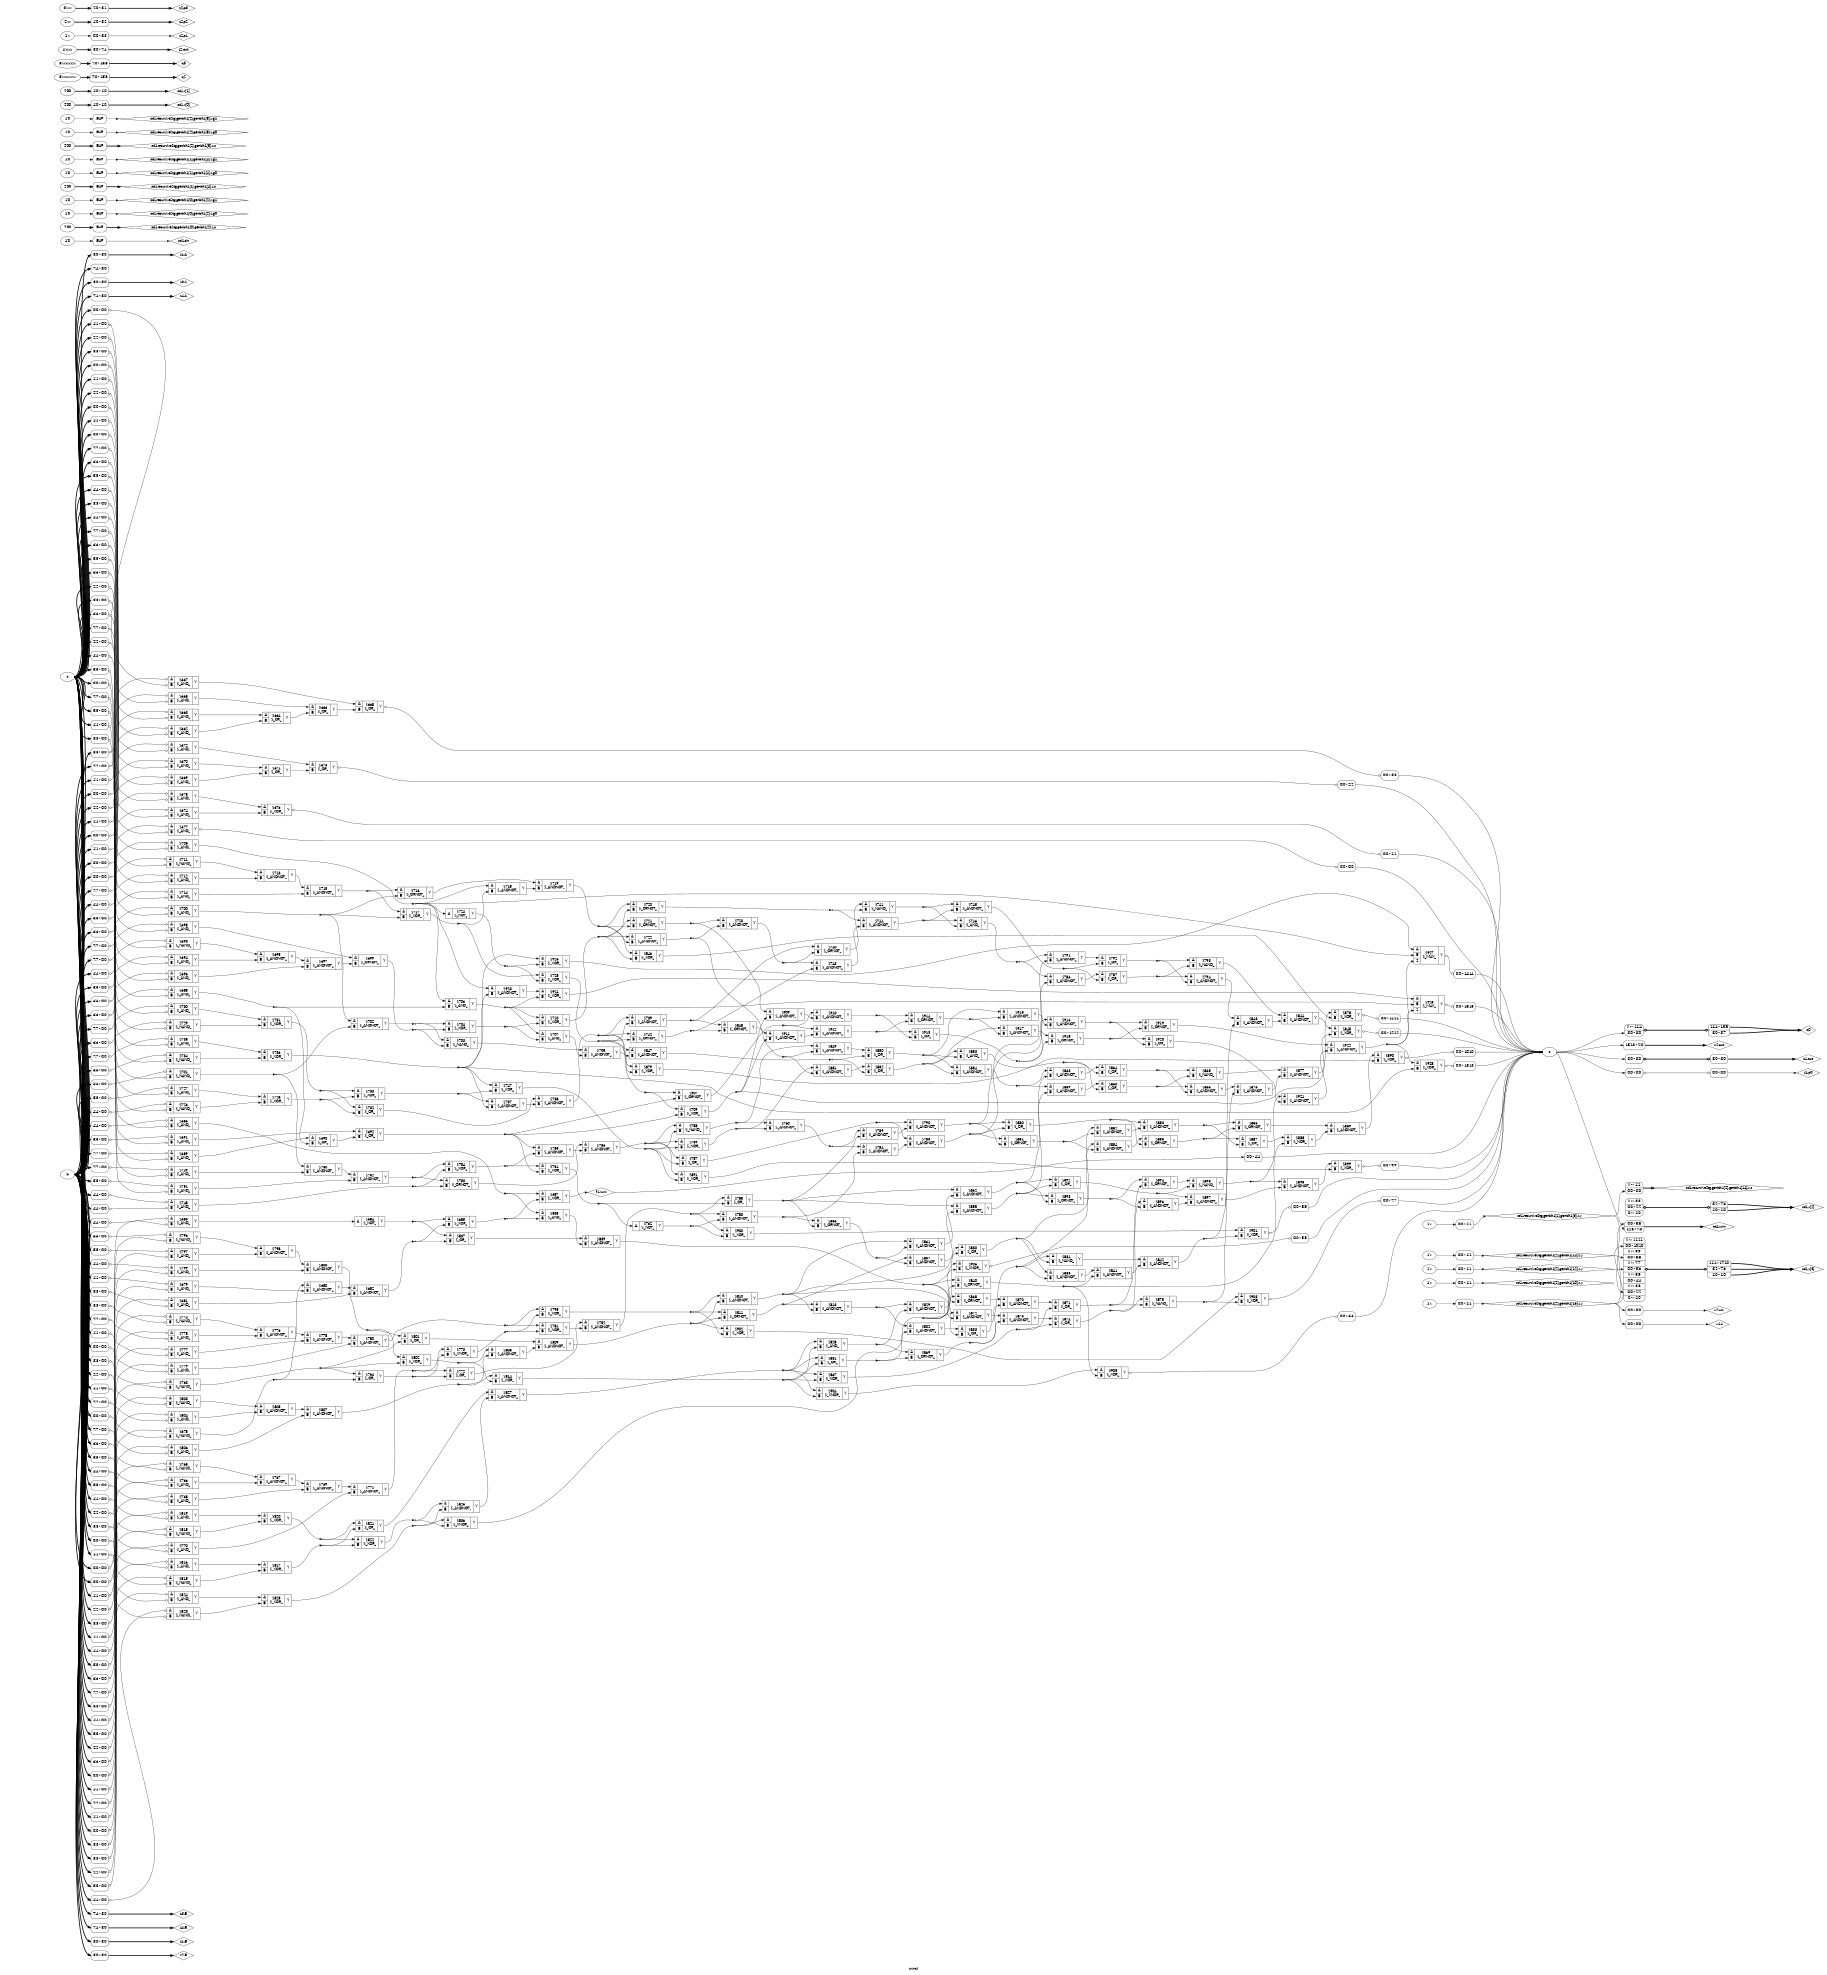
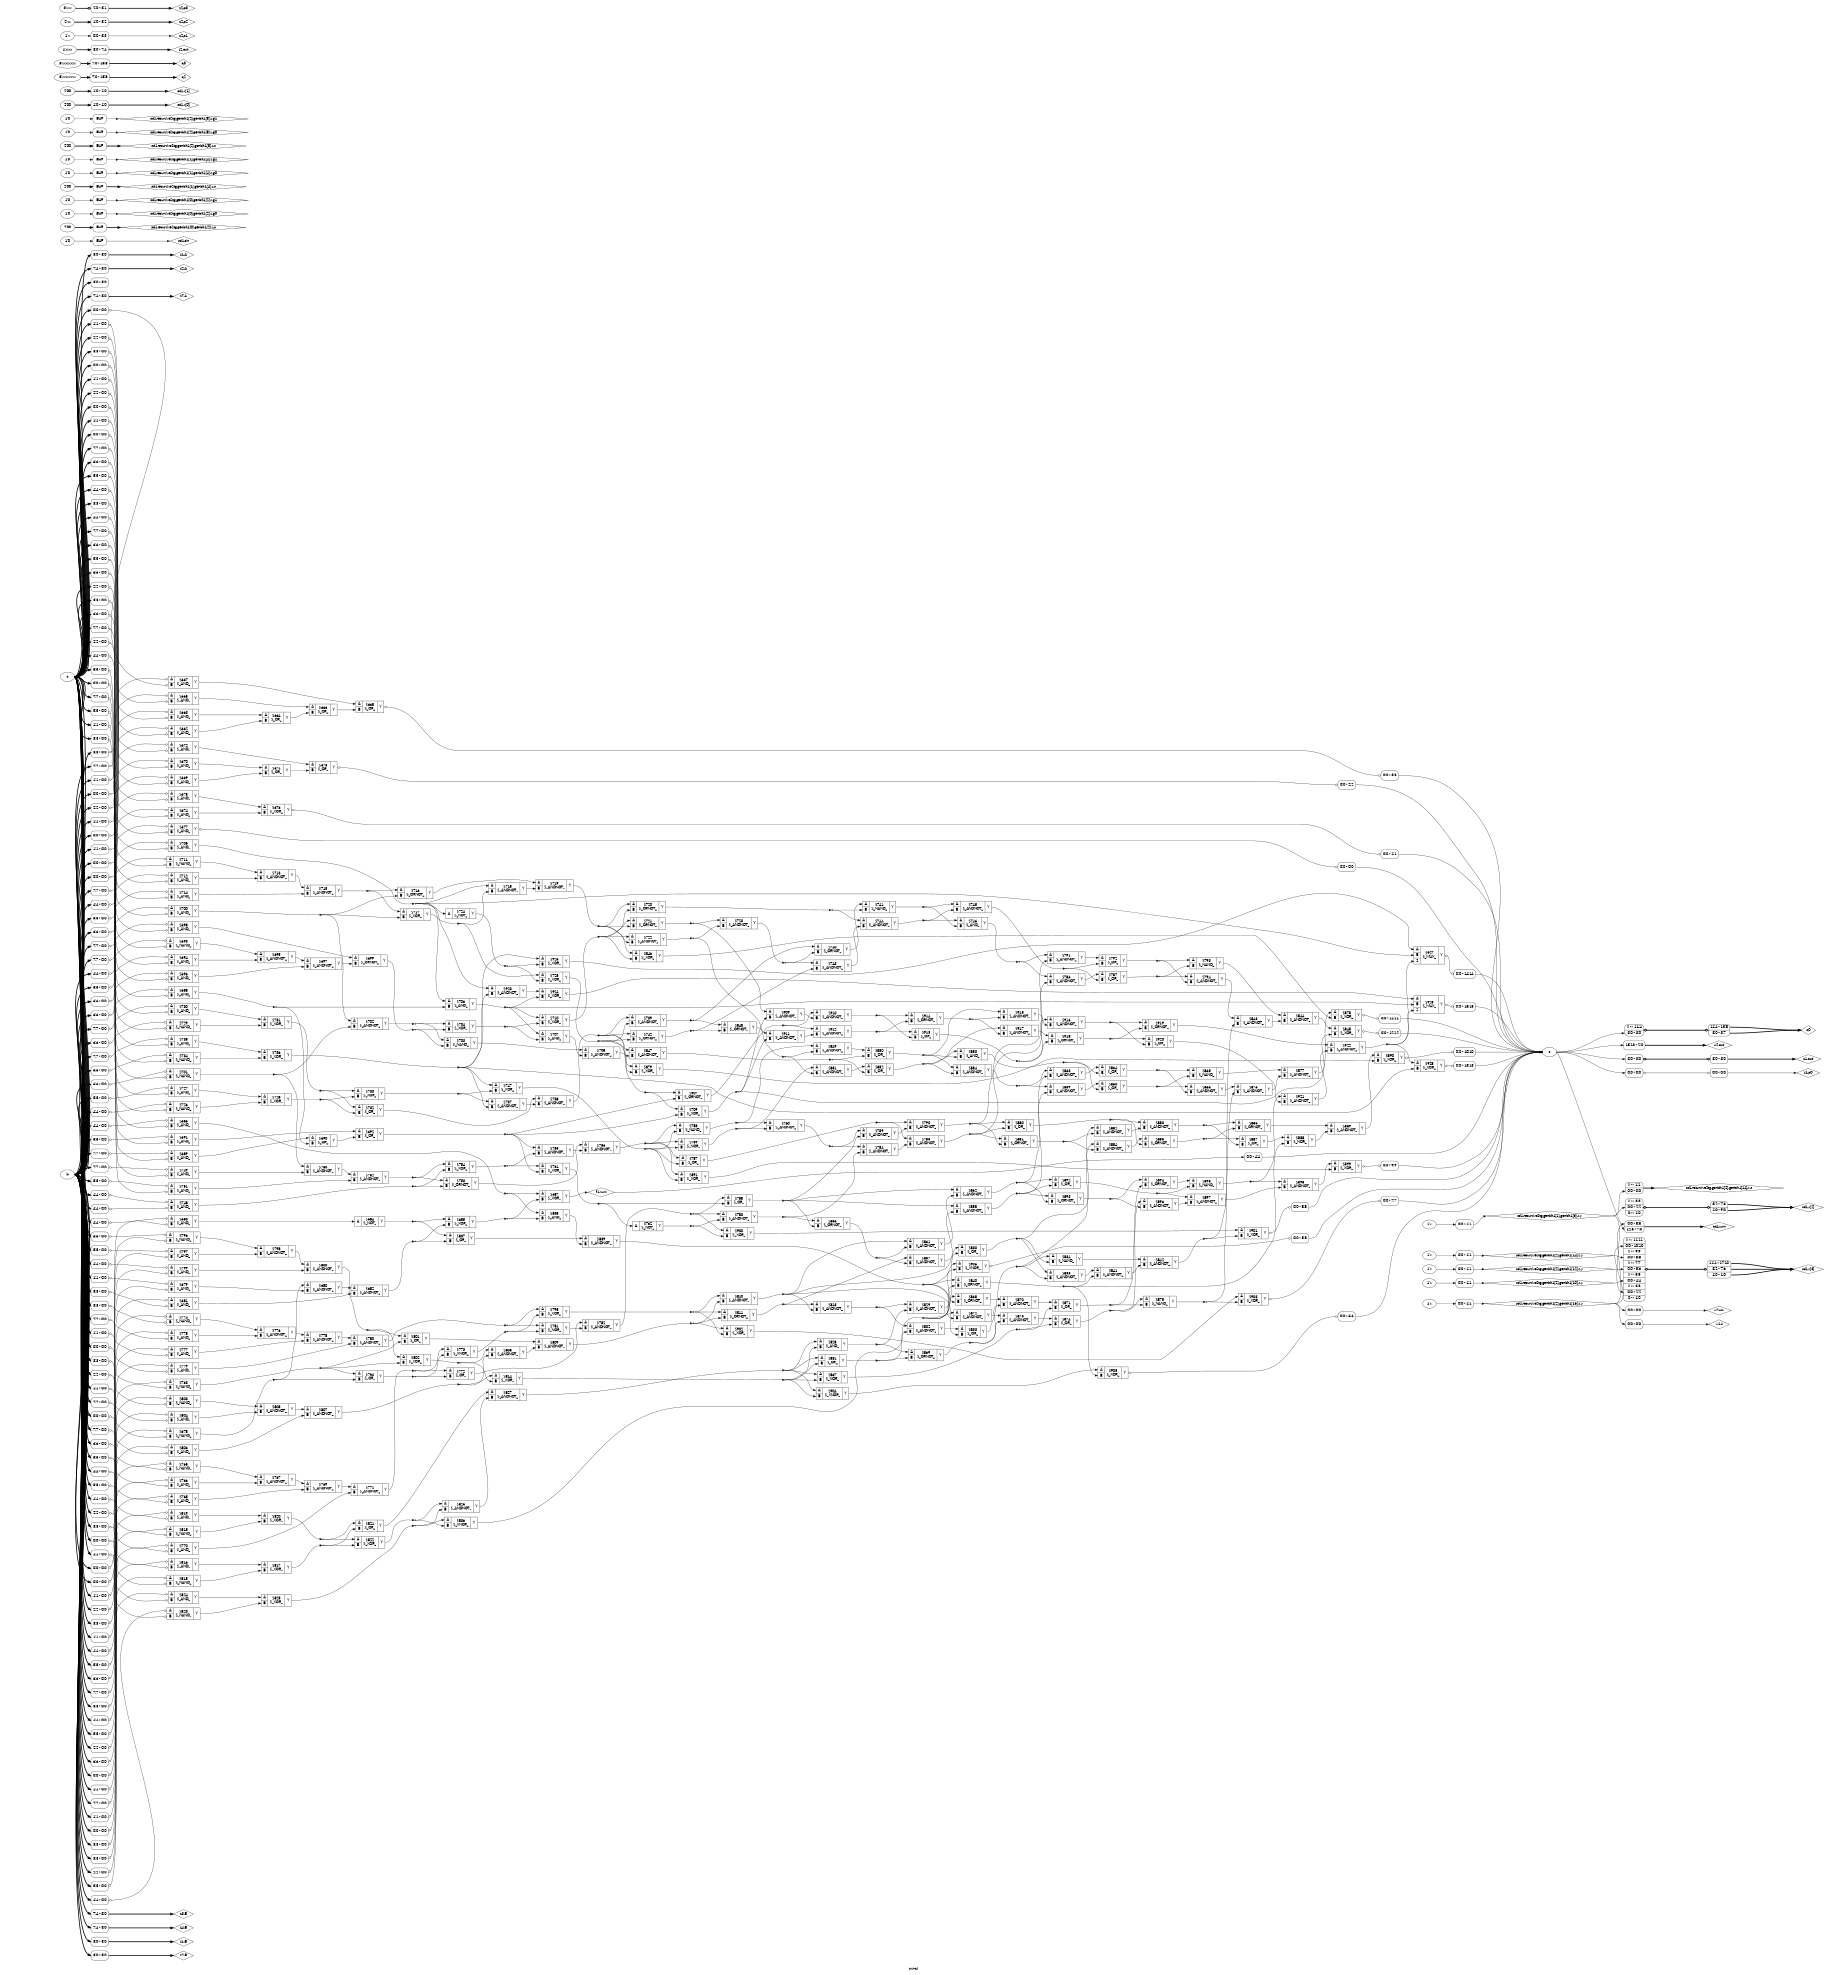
(82, 8) -> (82, 8)
none -> (184, 269)
(184, 283) -> none
(184, 296) -> (184, 296)
none -> (1620, 1210)
(1719, 1210) -> (1719, 1210)
none -> (1619, 1282)
